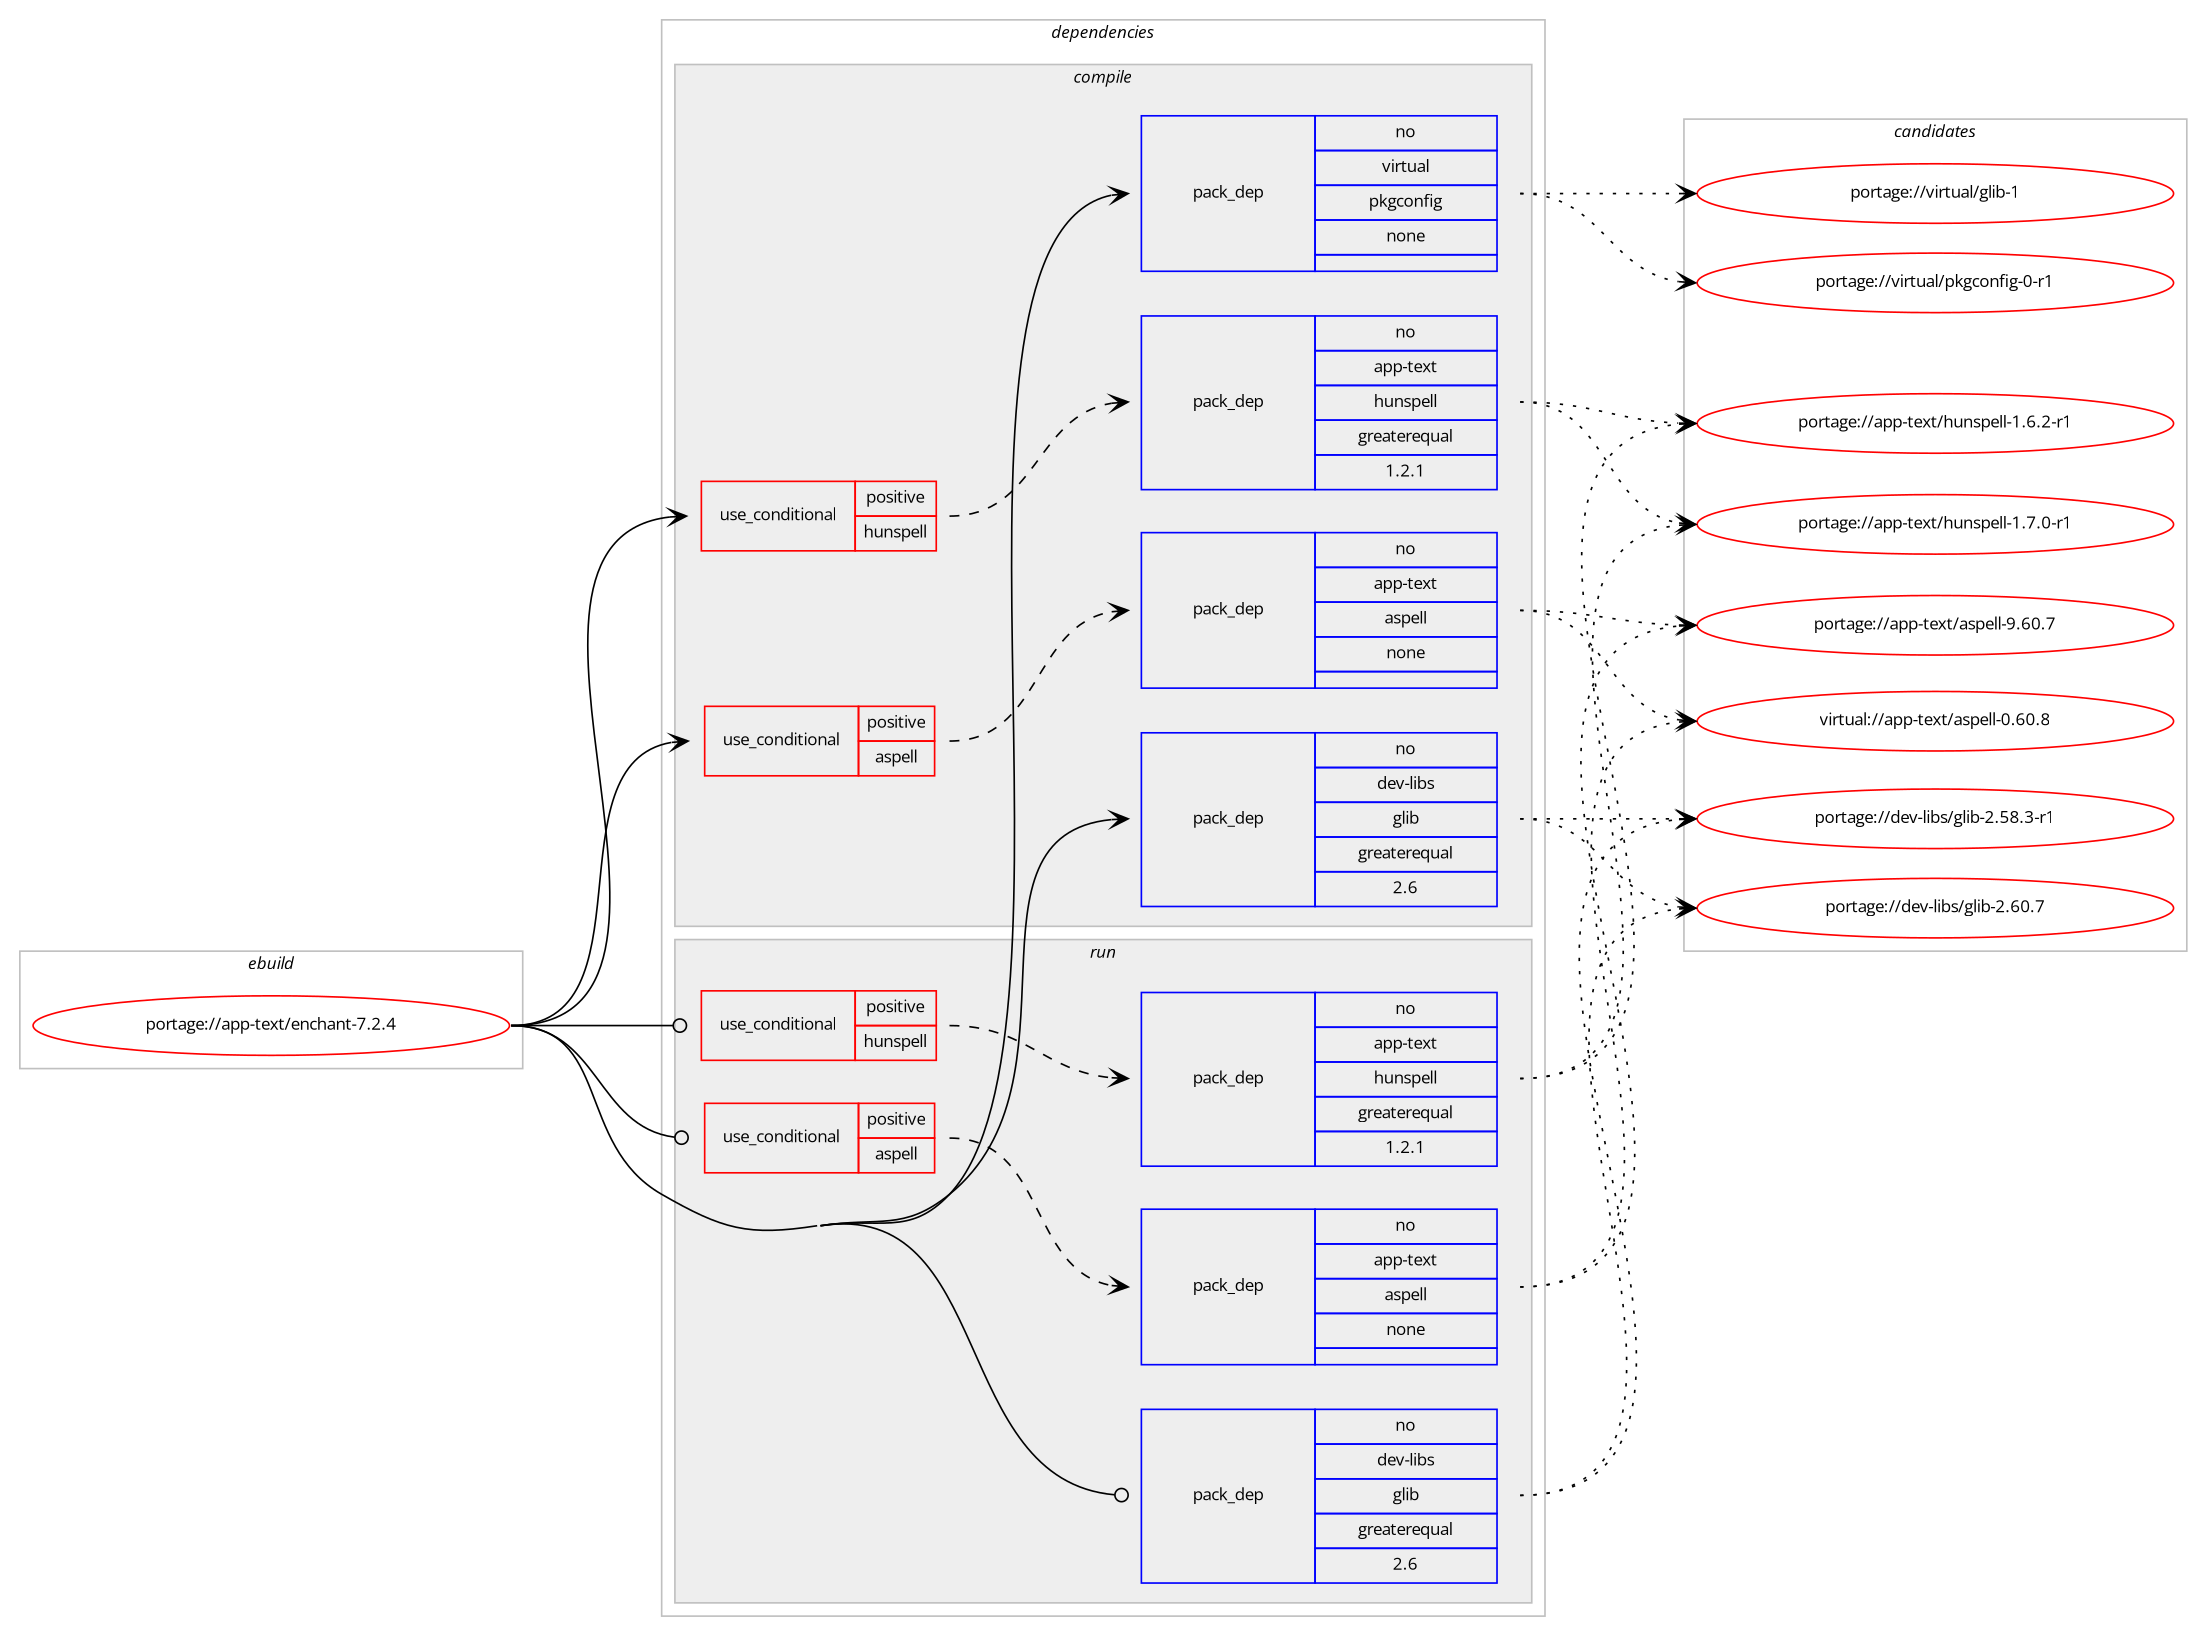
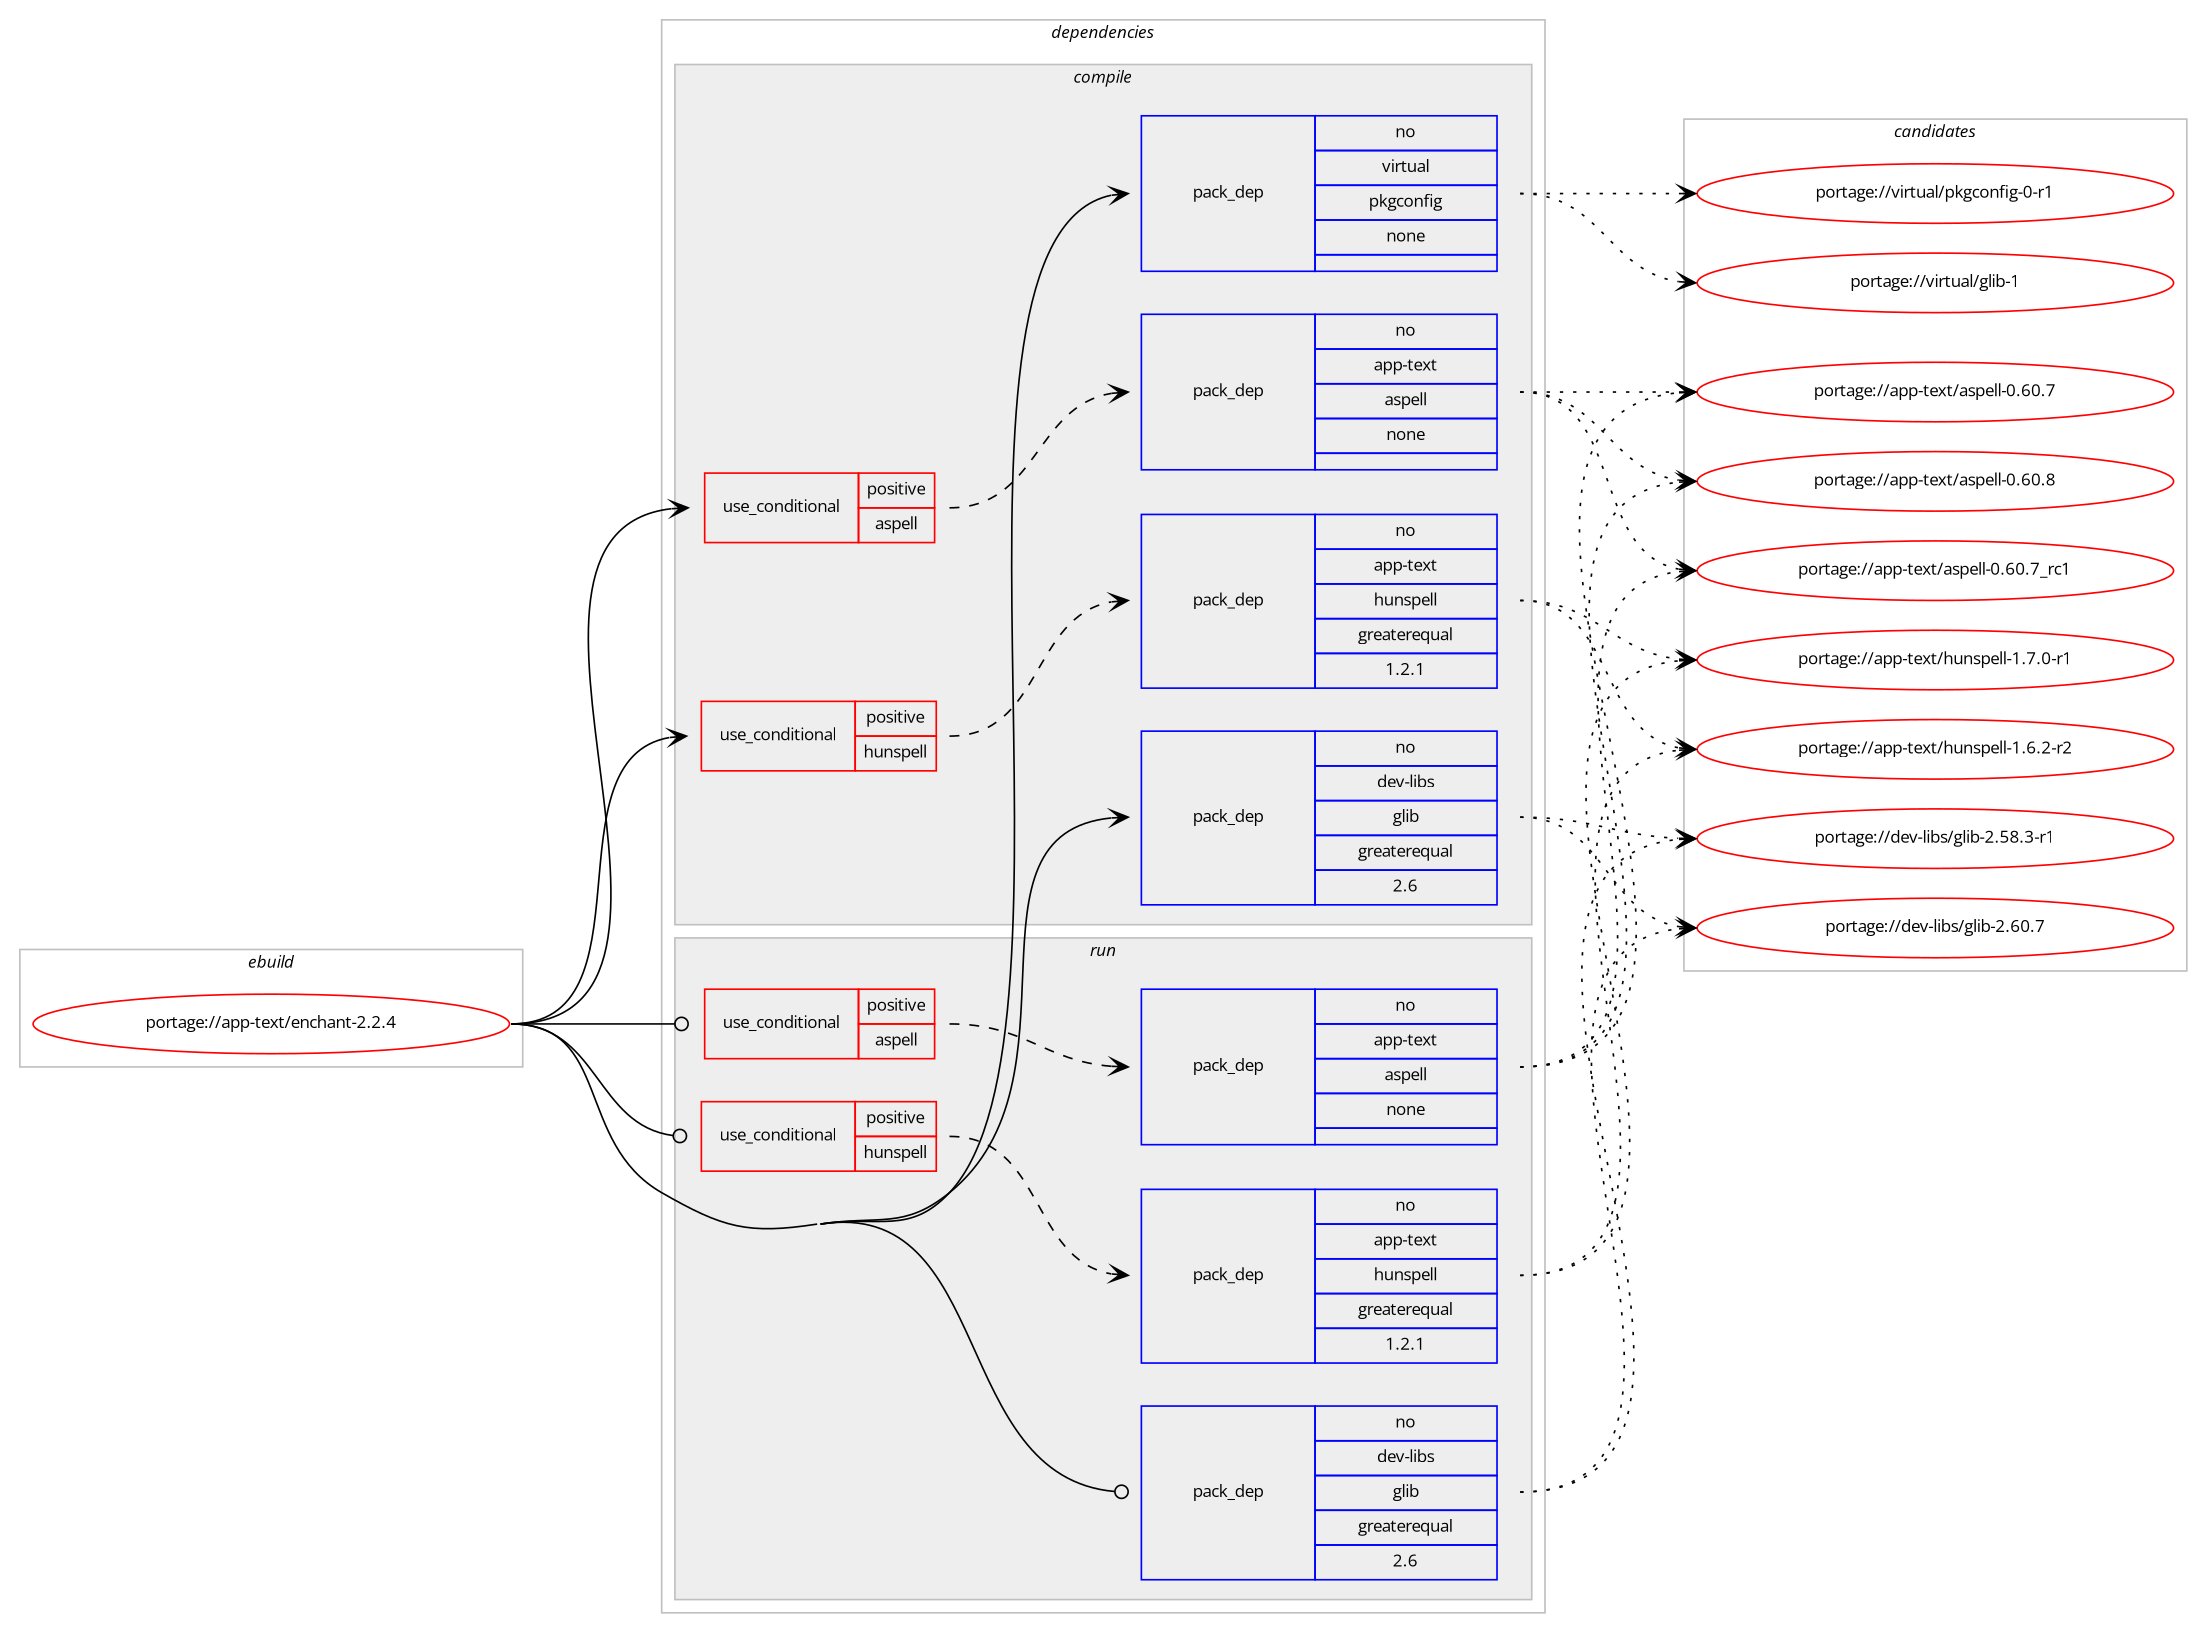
(1935, 423) -> (1935, 749)
none -> (1935, 571)
(1935, 625) -> (1935, 392)
(1935, 721) -> (1935, 481)
(271, 1026) -> (271, 1024)
